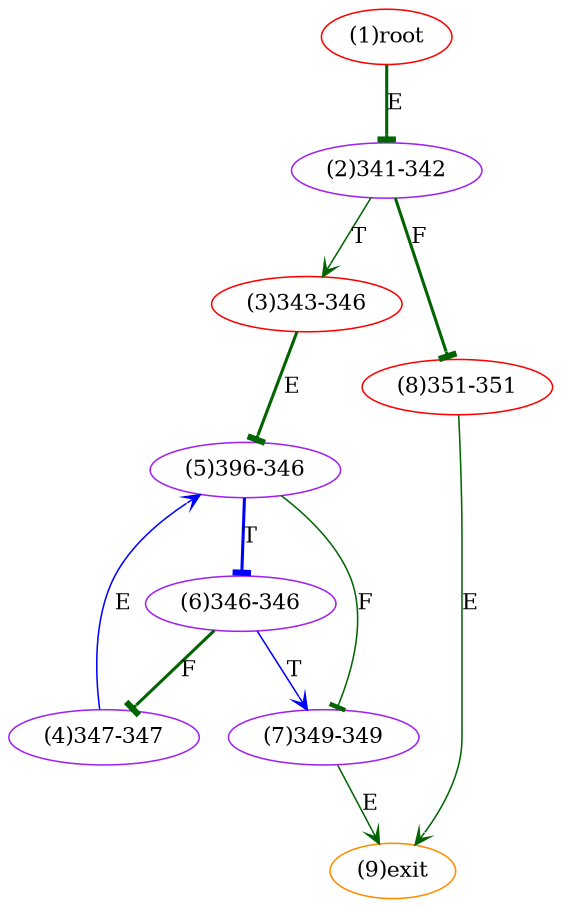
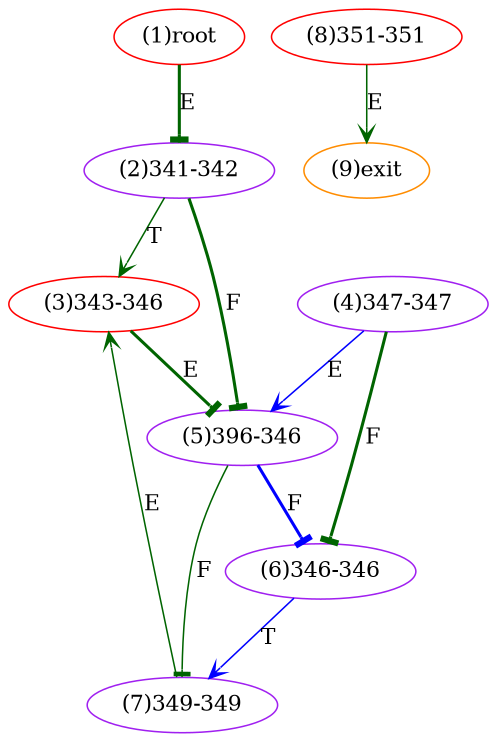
(421, 275) -> (218, 299)
(250, 537) -> (295, 505)
(175, 668) -> (360, 434)
(355, 798) -> (143, 513)
